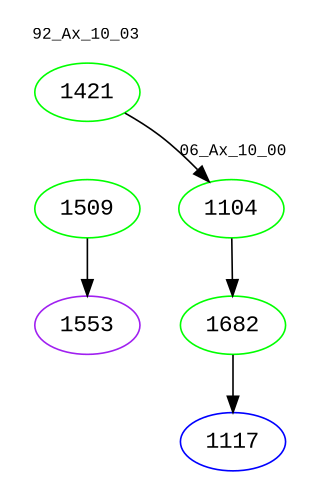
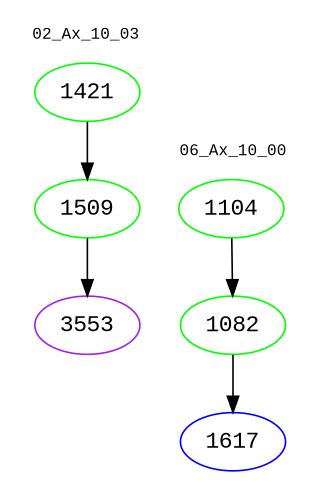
(87, 35) -> (87, 35)
(178, 150) -> (87, 143)
(87, 325) -> (87, 325)
(233, 325) -> (233, 325)
(233, 442) -> (233, 442)
